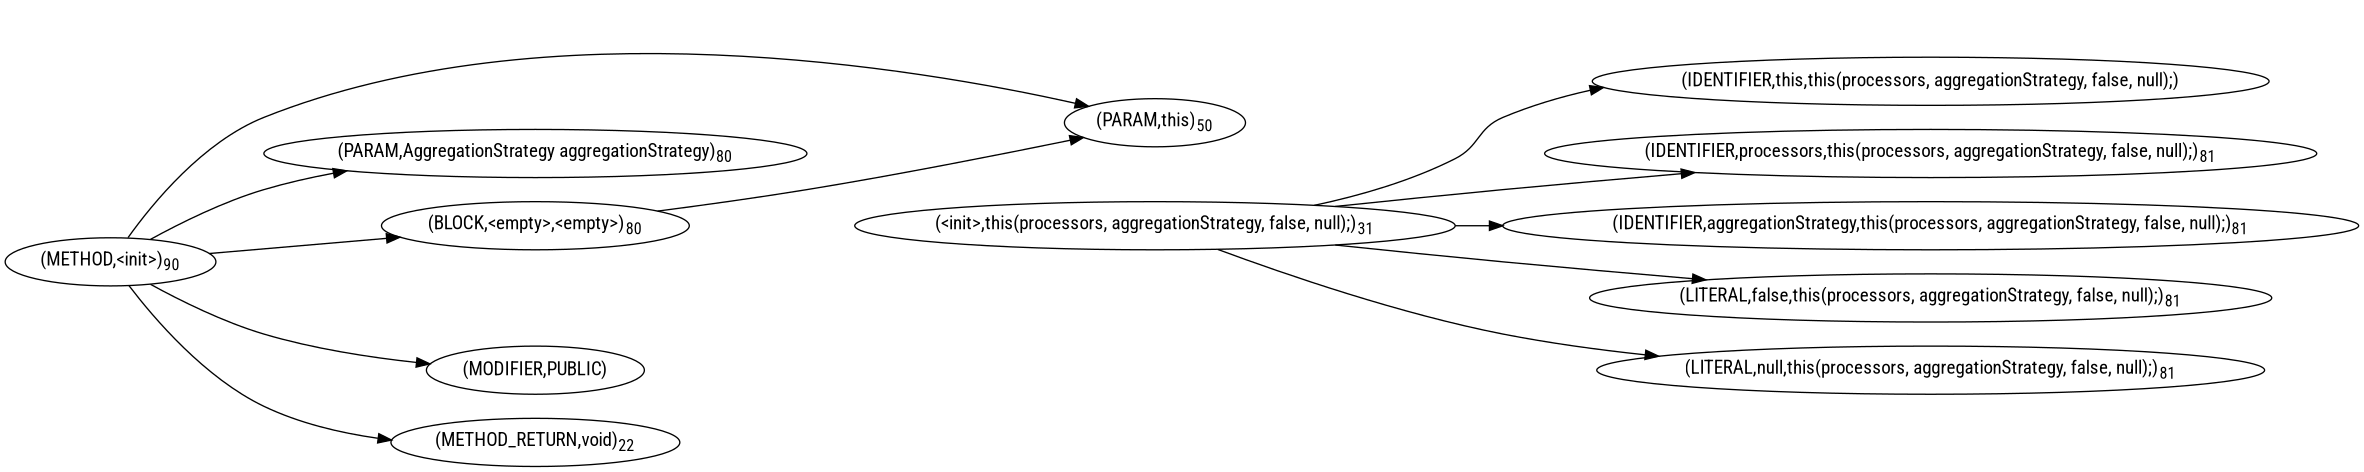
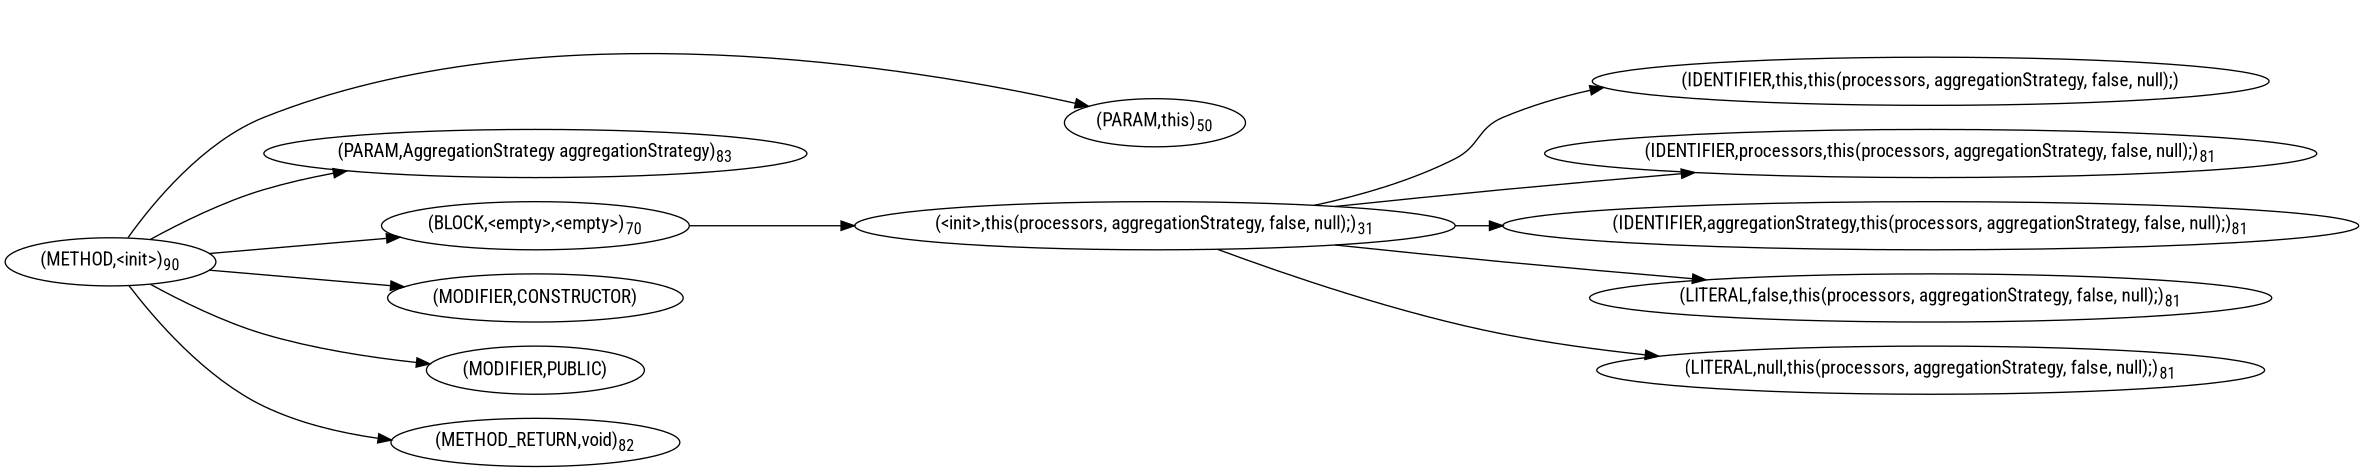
(725, 151) -> (725, 151)
(865, 180) -> (765, 226)
(634, 224) -> (634, 224)
none -> (535, 298)
(627, 440) -> (627, 440)
